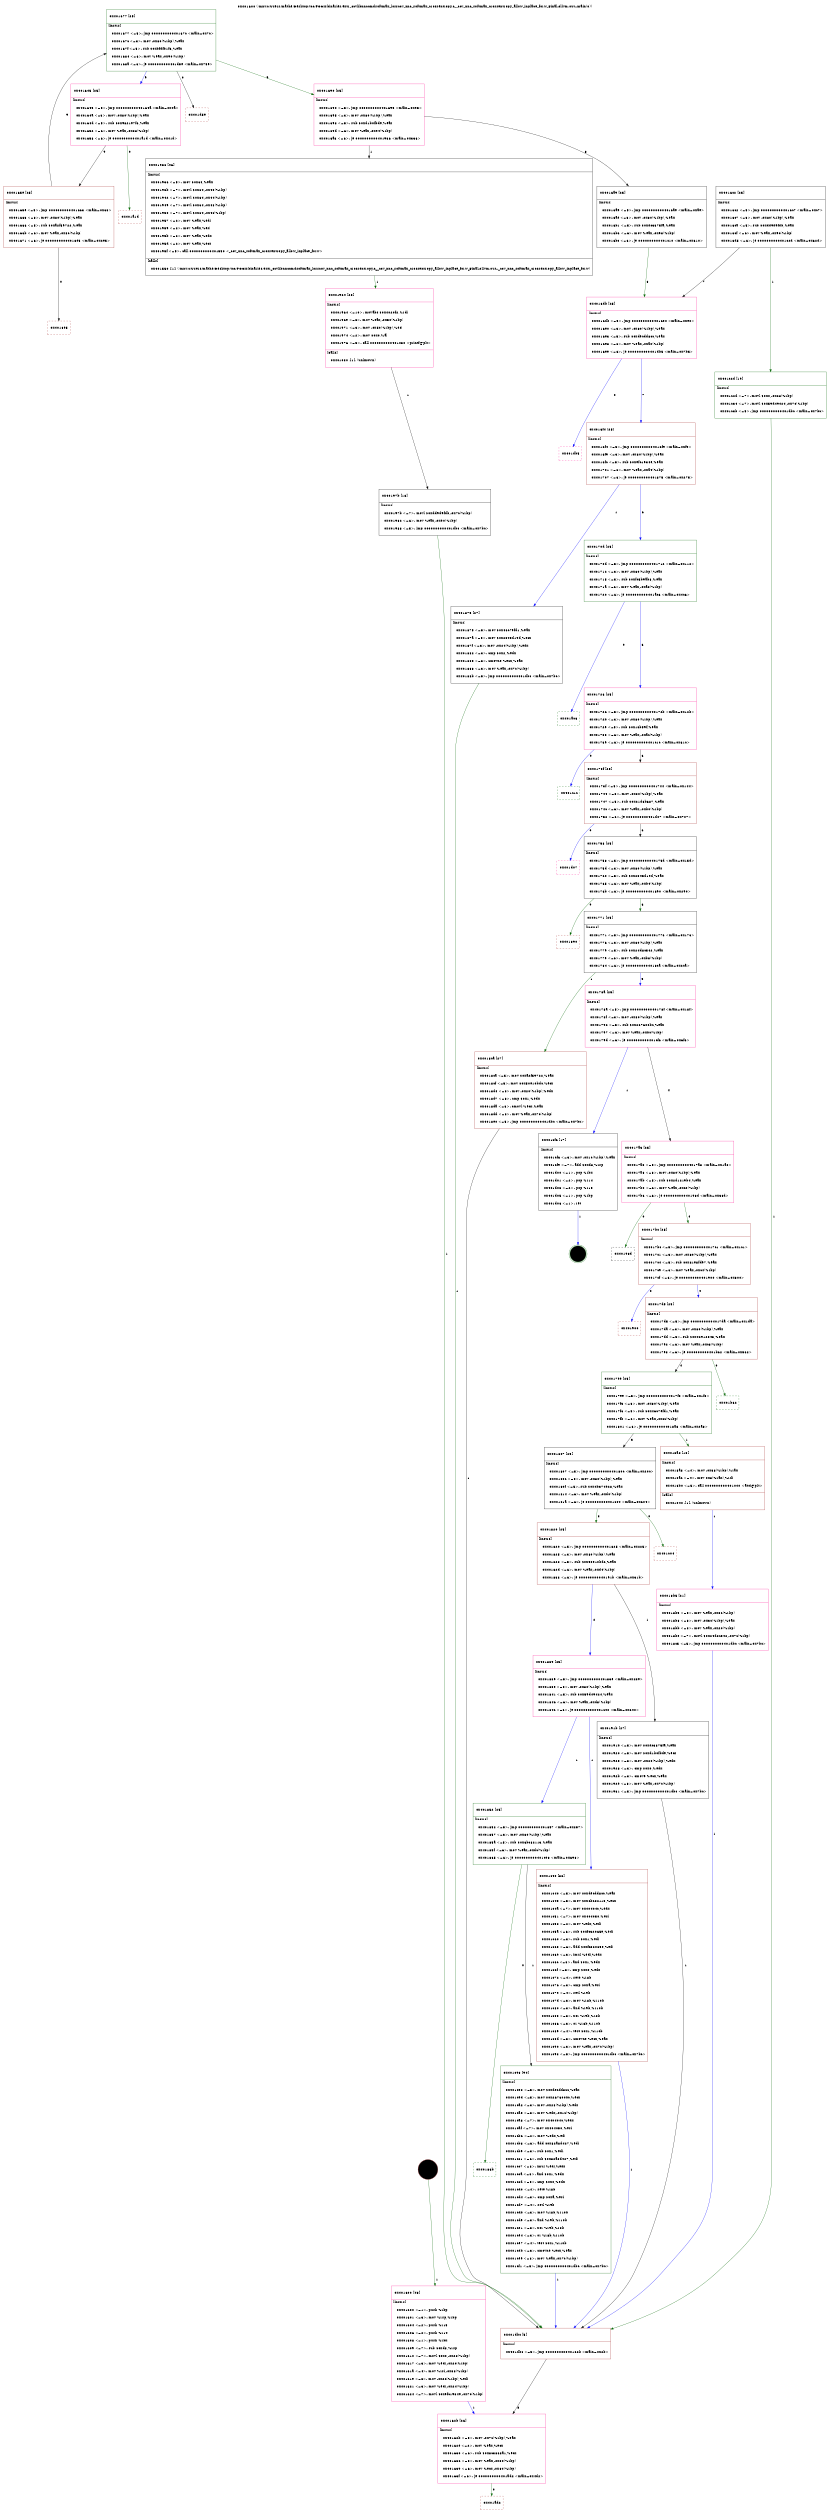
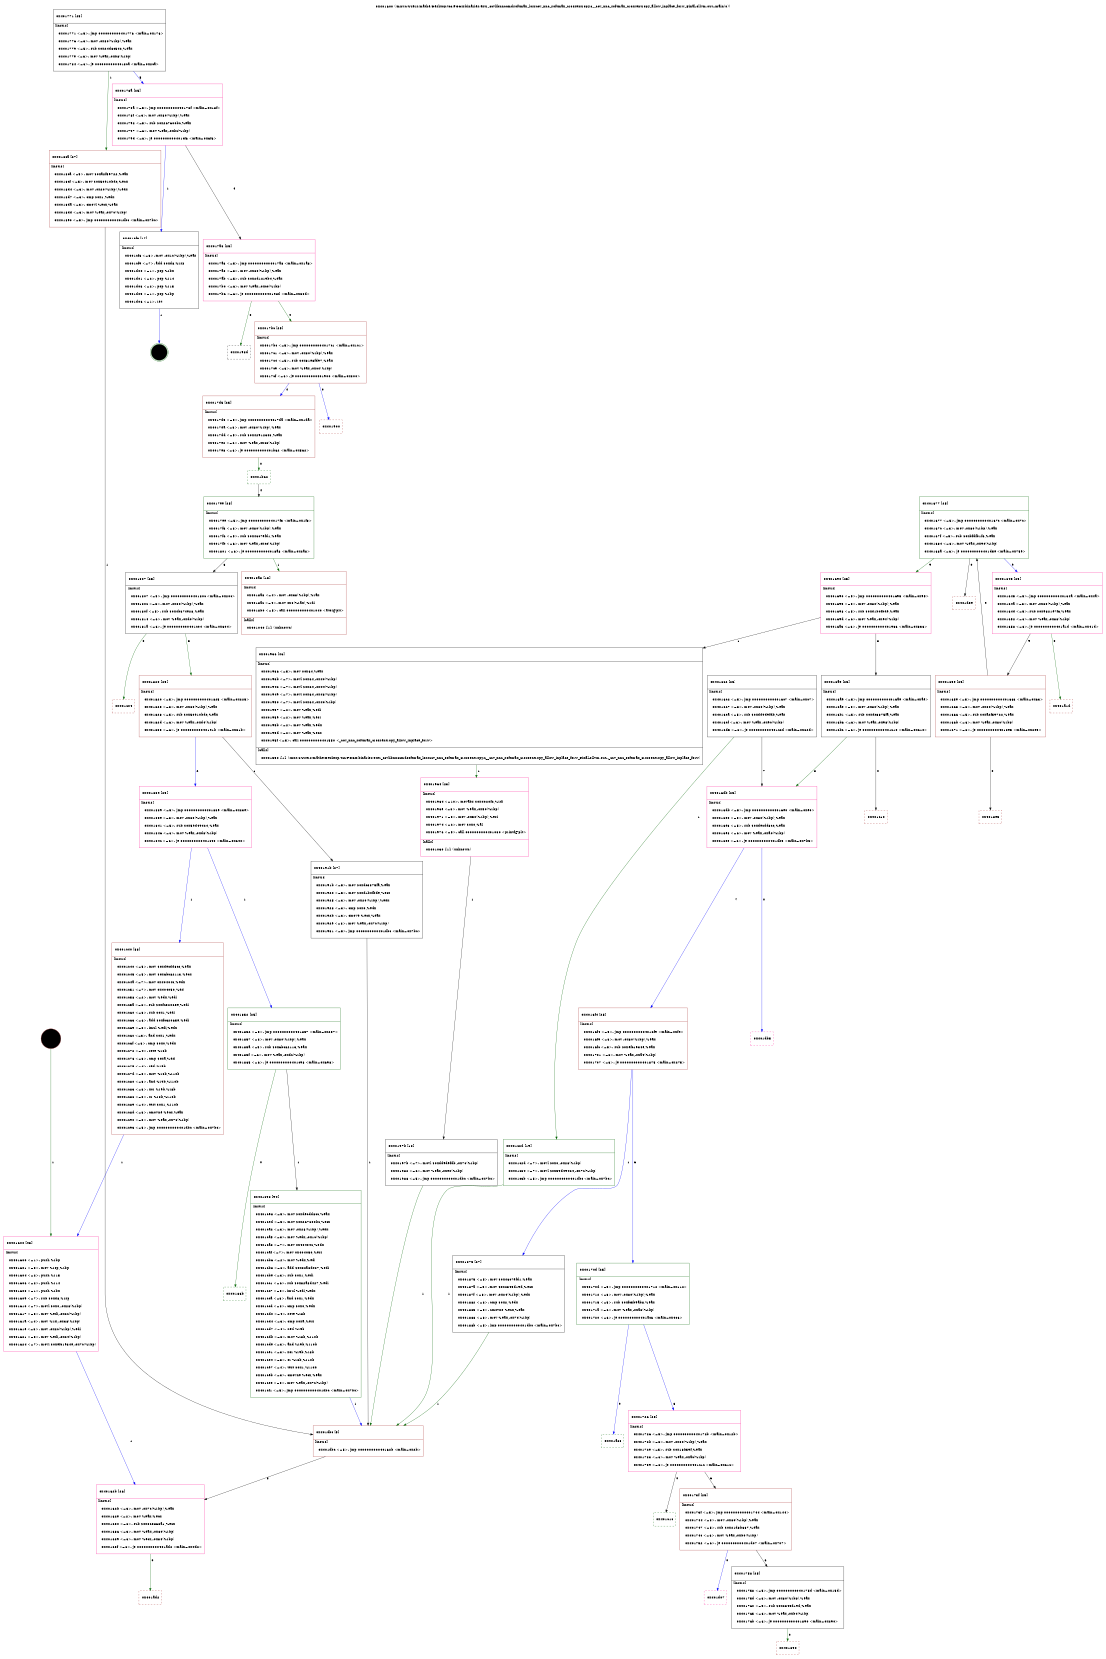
(580, 765) -> (672, 1491)
none -> (876, 817)
(640, 903) -> none
(680, 1364) -> (259, 489)
(712, 1620) -> none
(628, 2201) -> (101, 1184)
